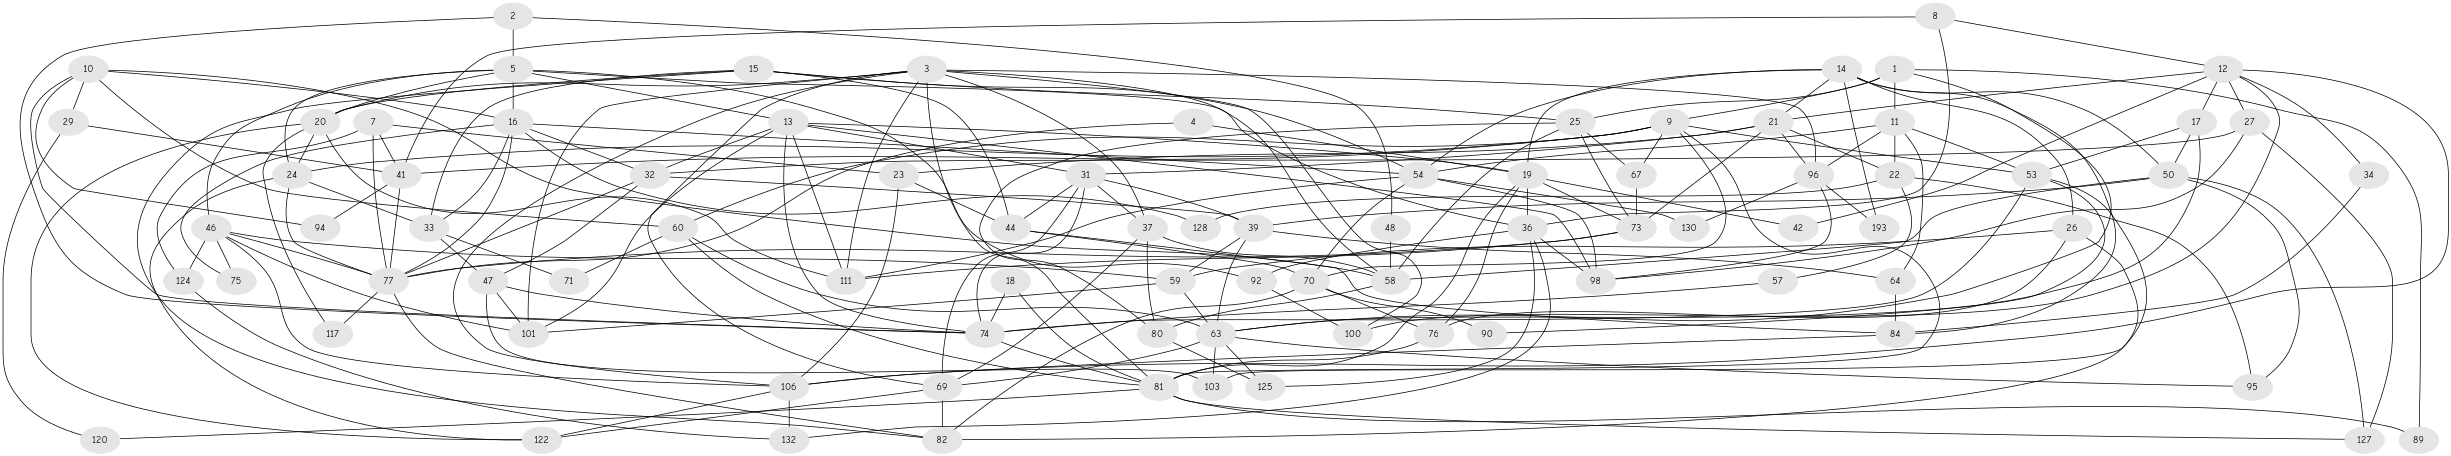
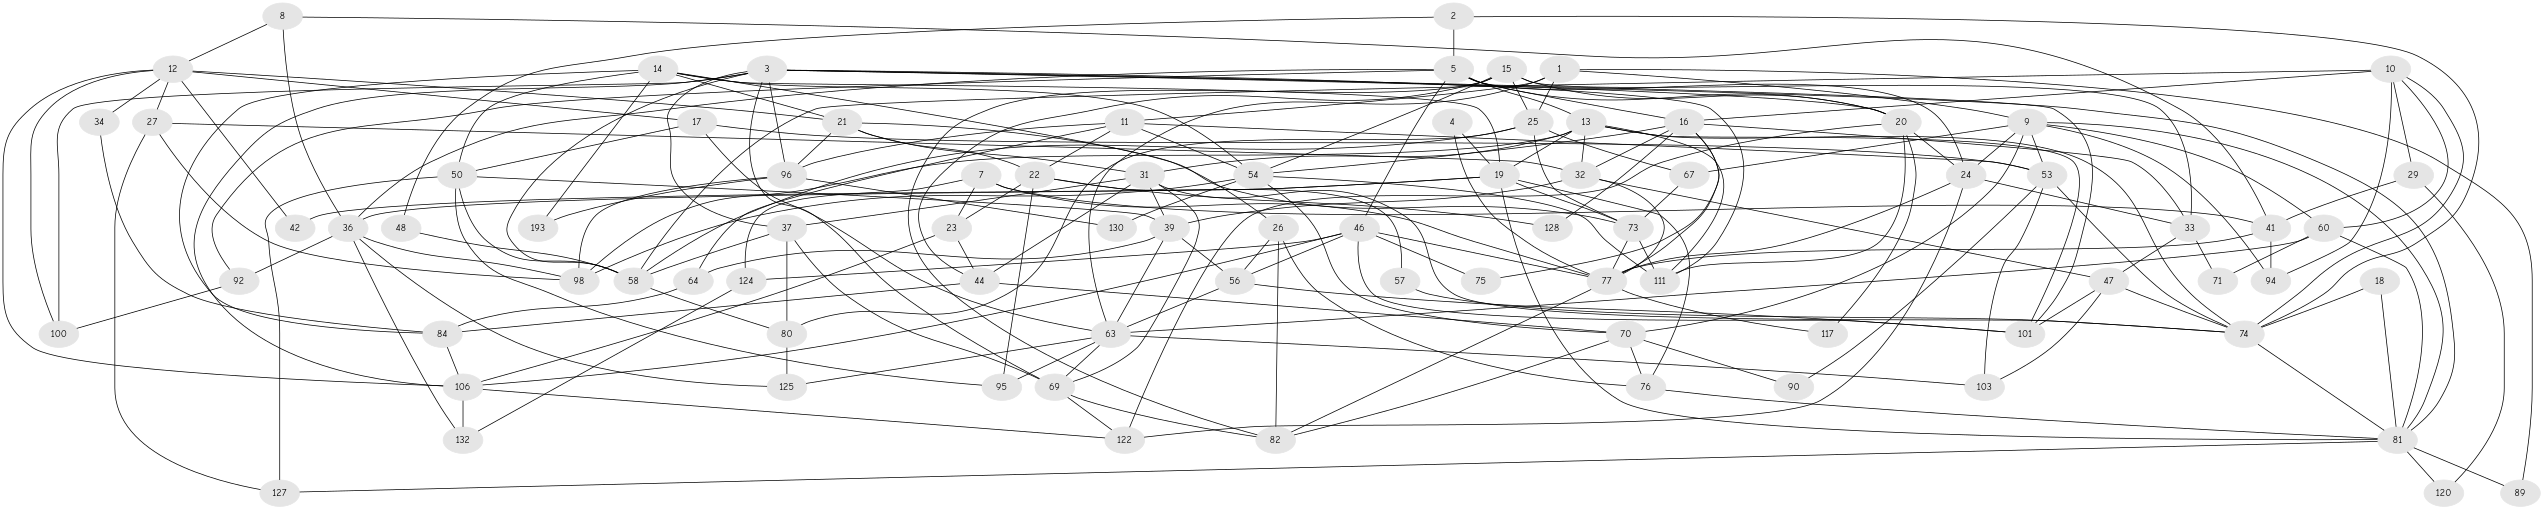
(1337, 153) -> (993, 202)
(852, 157) -> (2172, 171)
(1176, 281) -> (1235, 281)
